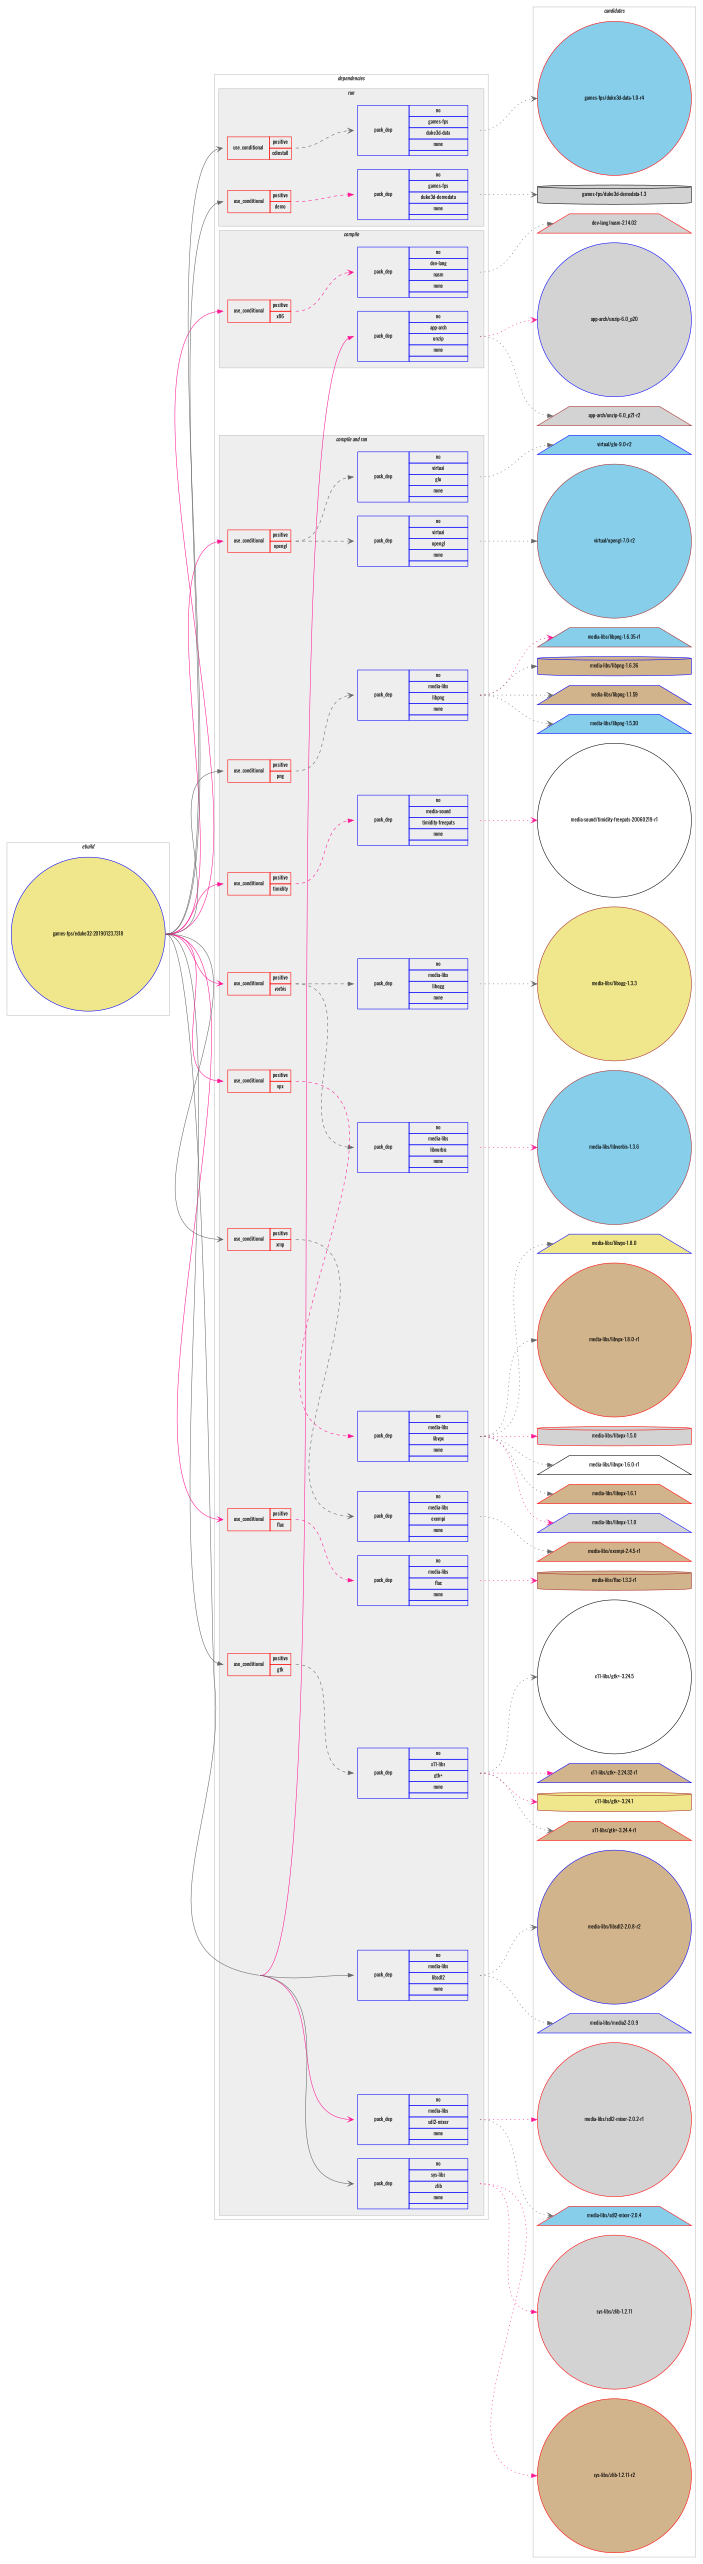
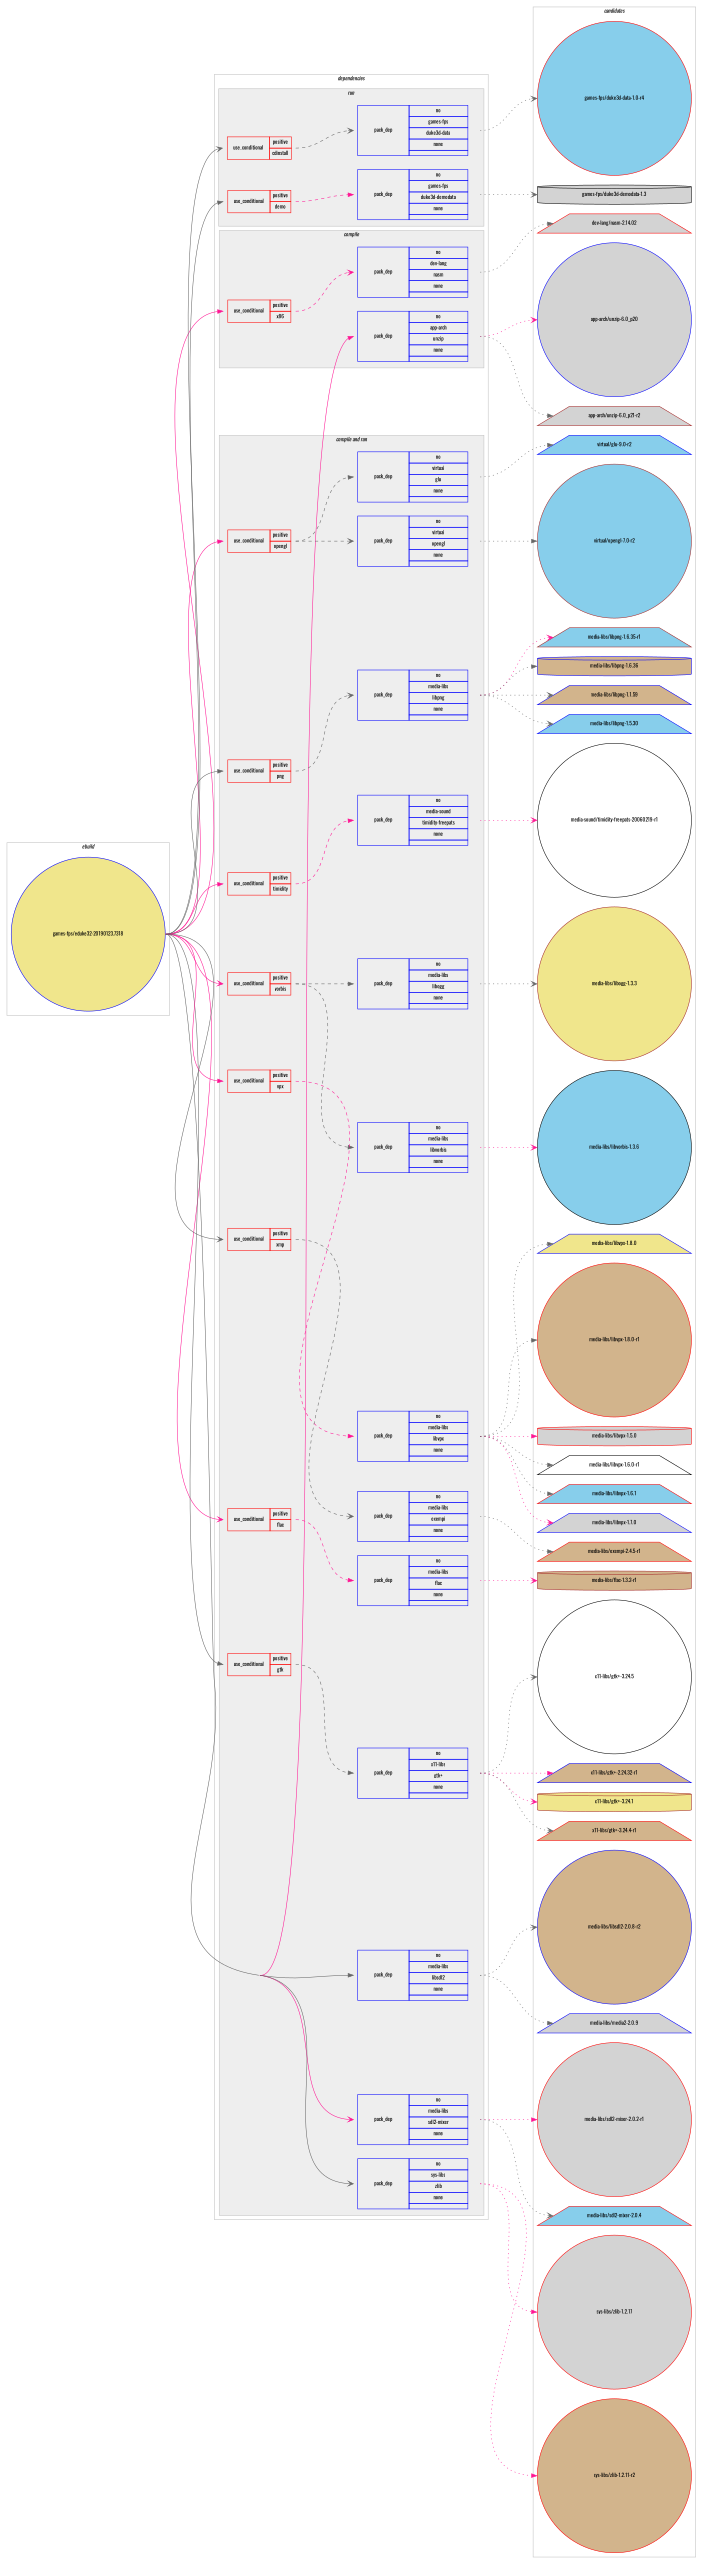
(614, 1148) -> (614, 1148)
(614, 1494) -> (614, 1494)
(614, 2312) -> (614, 2312)
